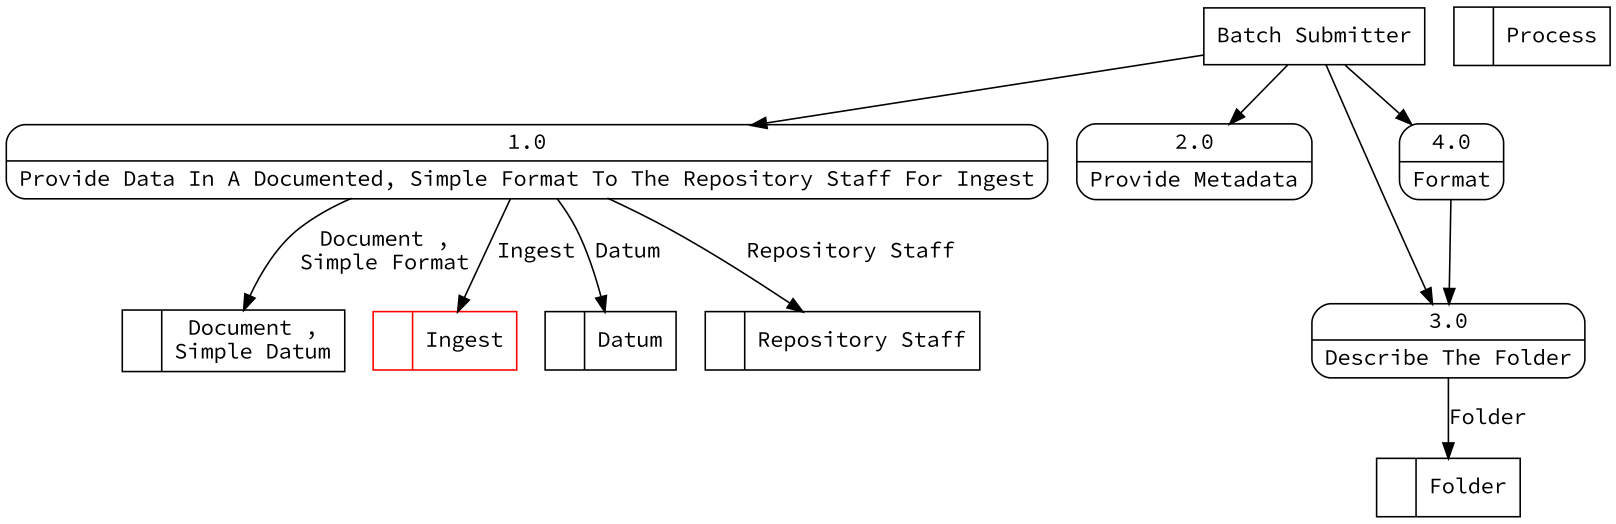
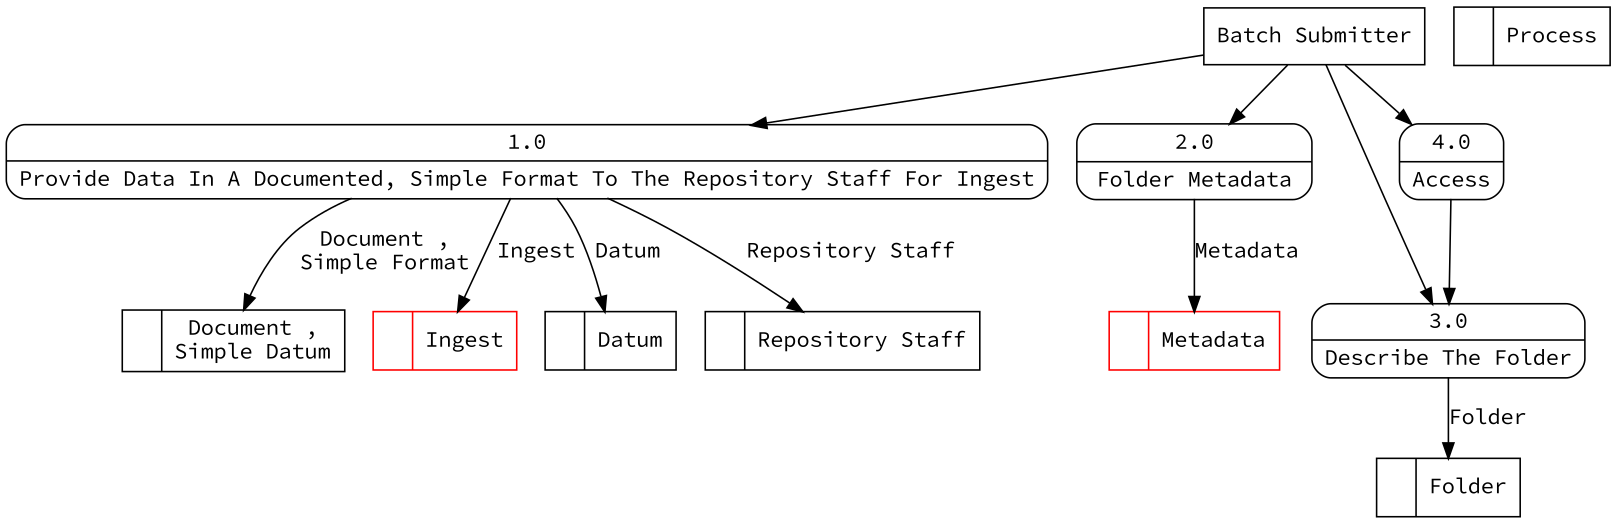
(1194, 180) -> (1194, 180)
(1452, 180) -> (1452, 180)
none -> (1194, 341)
